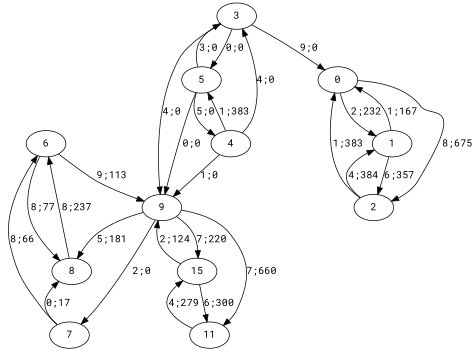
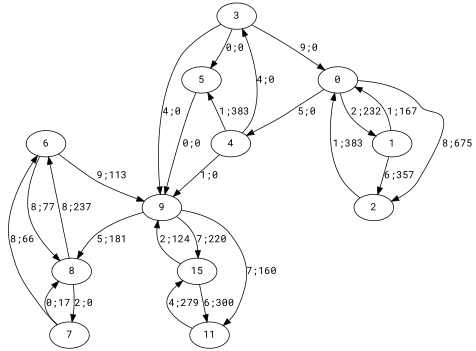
(199, 44) -> none
(195, 114) -> (289, 112)
(347, 173) -> none
(123, 271) -> (74, 300)
(262, 271) -> (262, 271)
